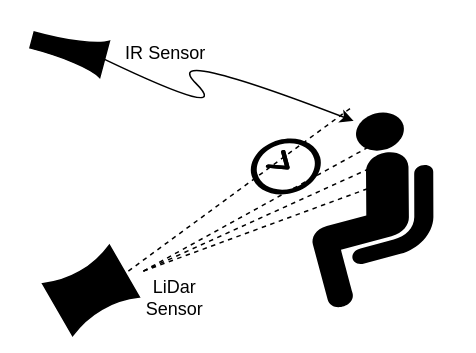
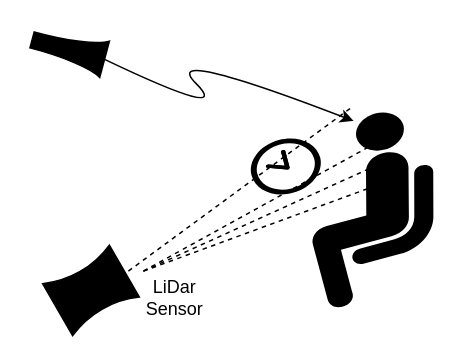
(166, 53) -> none
